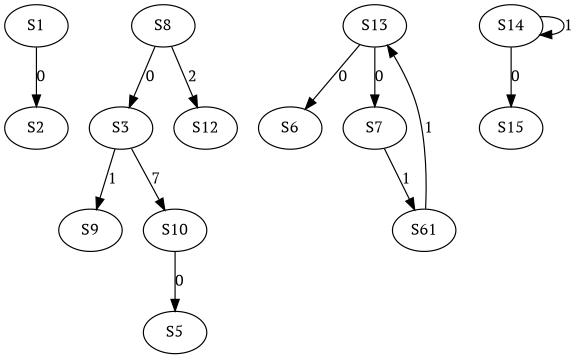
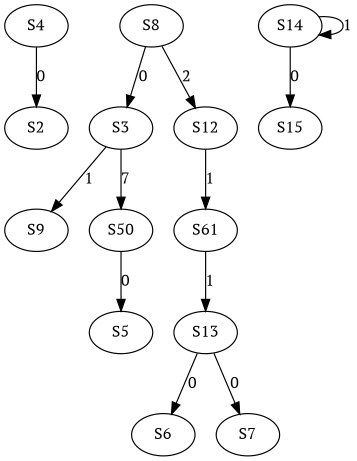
(36, 26) -> (36, 26)
(397, 174) -> (206, 173)
(175, 230) -> (121, 230)
